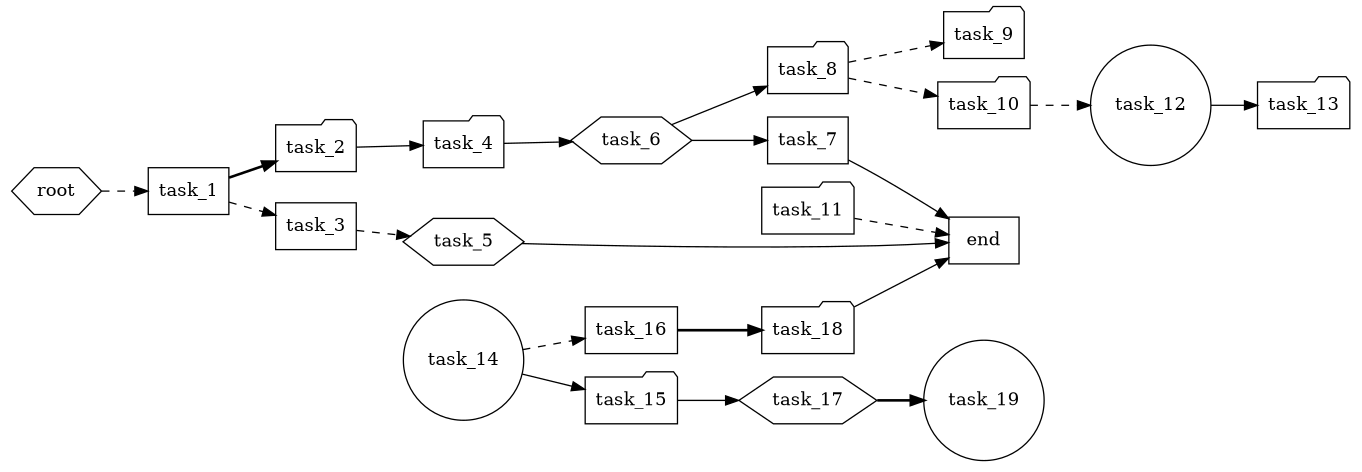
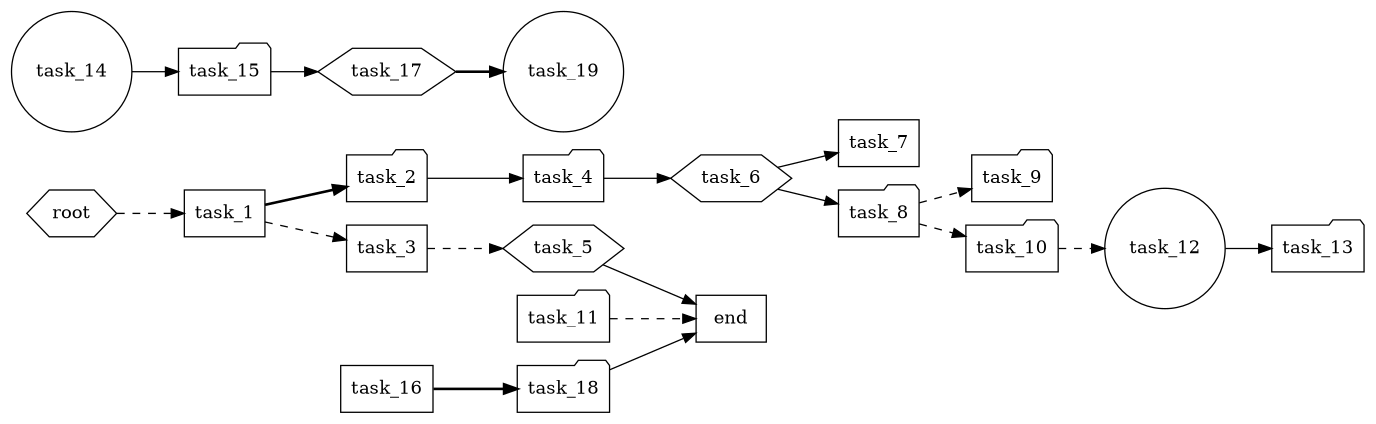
(894, 185) -> none
(547, 345) -> none
